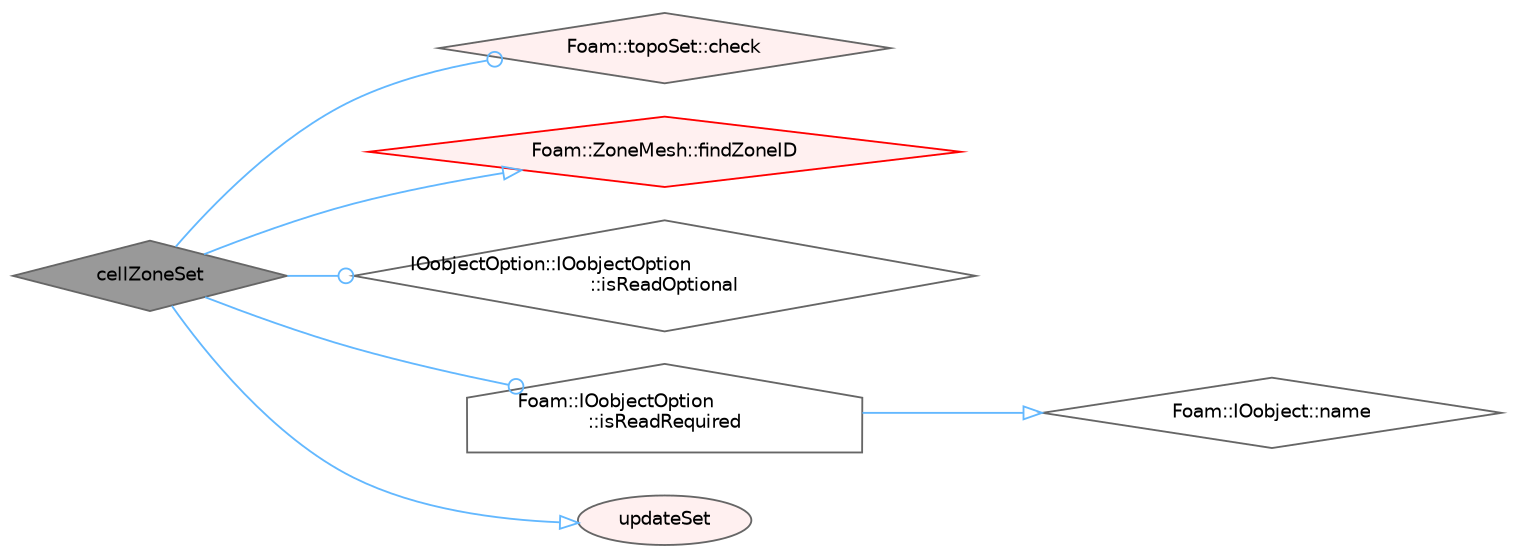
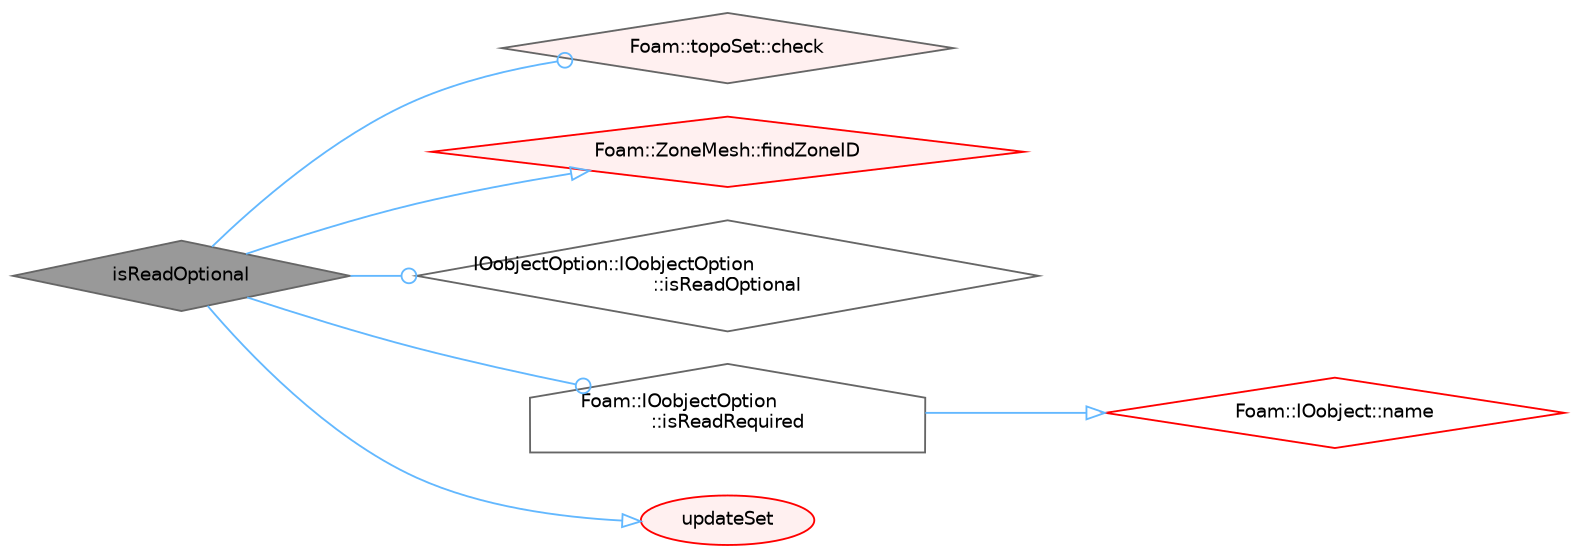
(150, 276) -> (181, 276)
(1272, 413) -> (1335, 413)
(665, 520) -> (728, 520)
